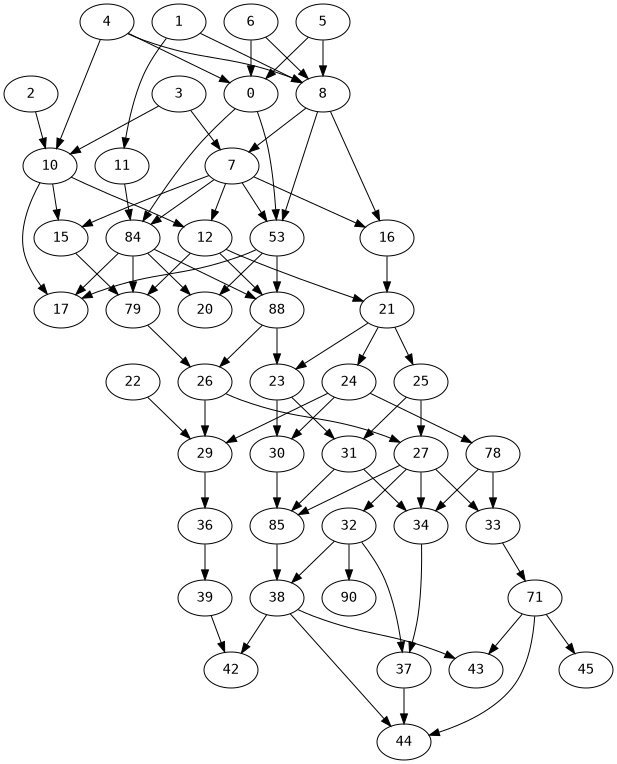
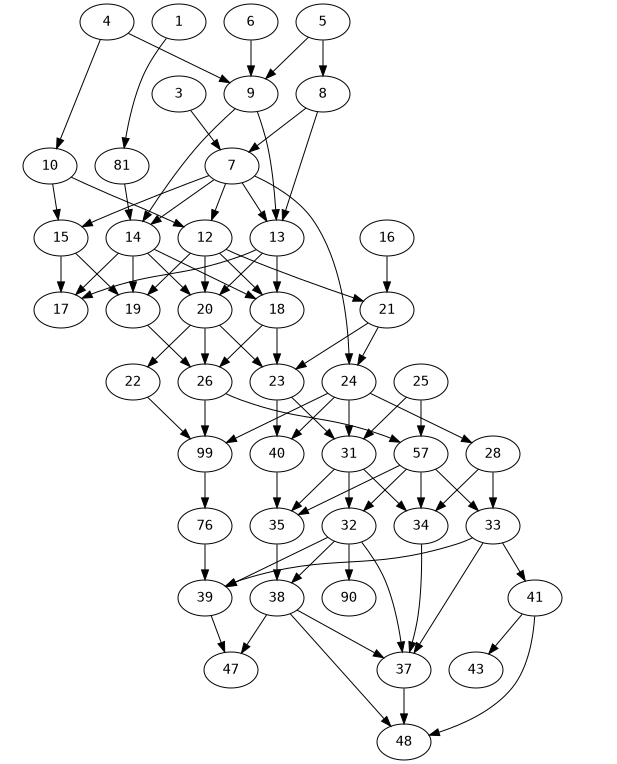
(282, 54) -> none
(244, 55) -> none
(210, 57) -> none
(31, 94) -> none
(251, 94) -> (251, 94)
(119, 128) -> none
(353, 161) -> none
(122, 166) -> (122, 166)
(305, 200) -> (329, 249)
(23, 235) -> (61, 269)
(133, 238) -> (133, 238)
(277, 238) -> (277, 238)
none -> (205, 269)
(133, 310) -> (133, 310)
(277, 310) -> (277, 310)
none -> (205, 341)
(402, 341) -> none
none -> (174, 342)
none -> (236, 342)
none -> (349, 413)
(205, 454) -> (205, 454)
(277, 454) -> (277, 454)
(421, 454) -> (421, 454)
(493, 454) -> (493, 454)
none -> (349, 483)
(205, 526) -> (205, 526)
(277, 526) -> (277, 526)
none -> (284, 559)
none -> (360, 561)
none -> (451, 594)
(535, 598) -> (535, 598)
(372, 633) -> (336, 631)
(231, 670) -> (231, 670)
(586, 670) -> none
(404, 742) -> (404, 742)
